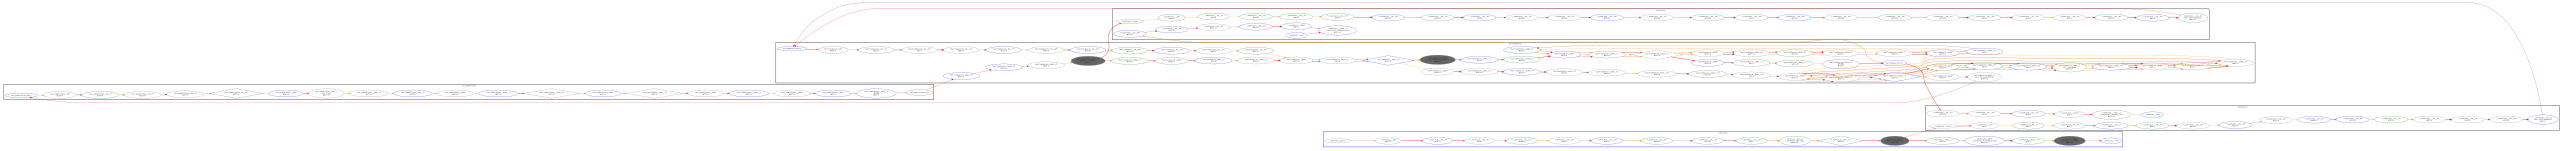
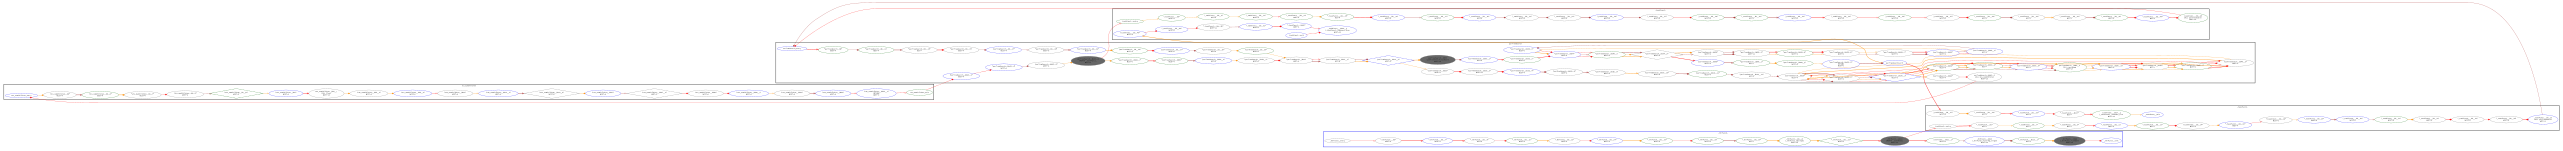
(1109, 40) -> (1109, 40)
